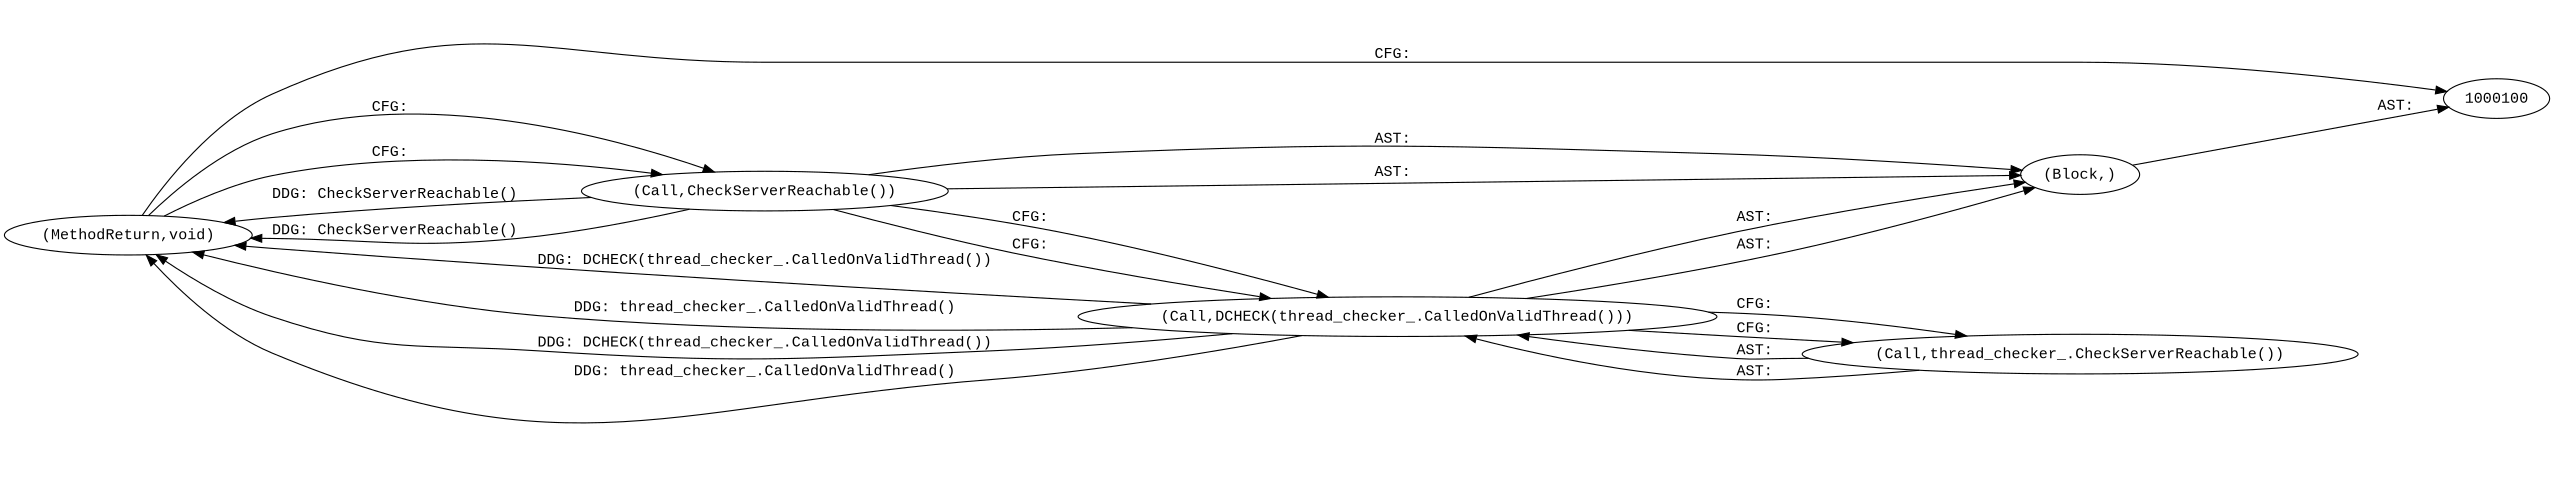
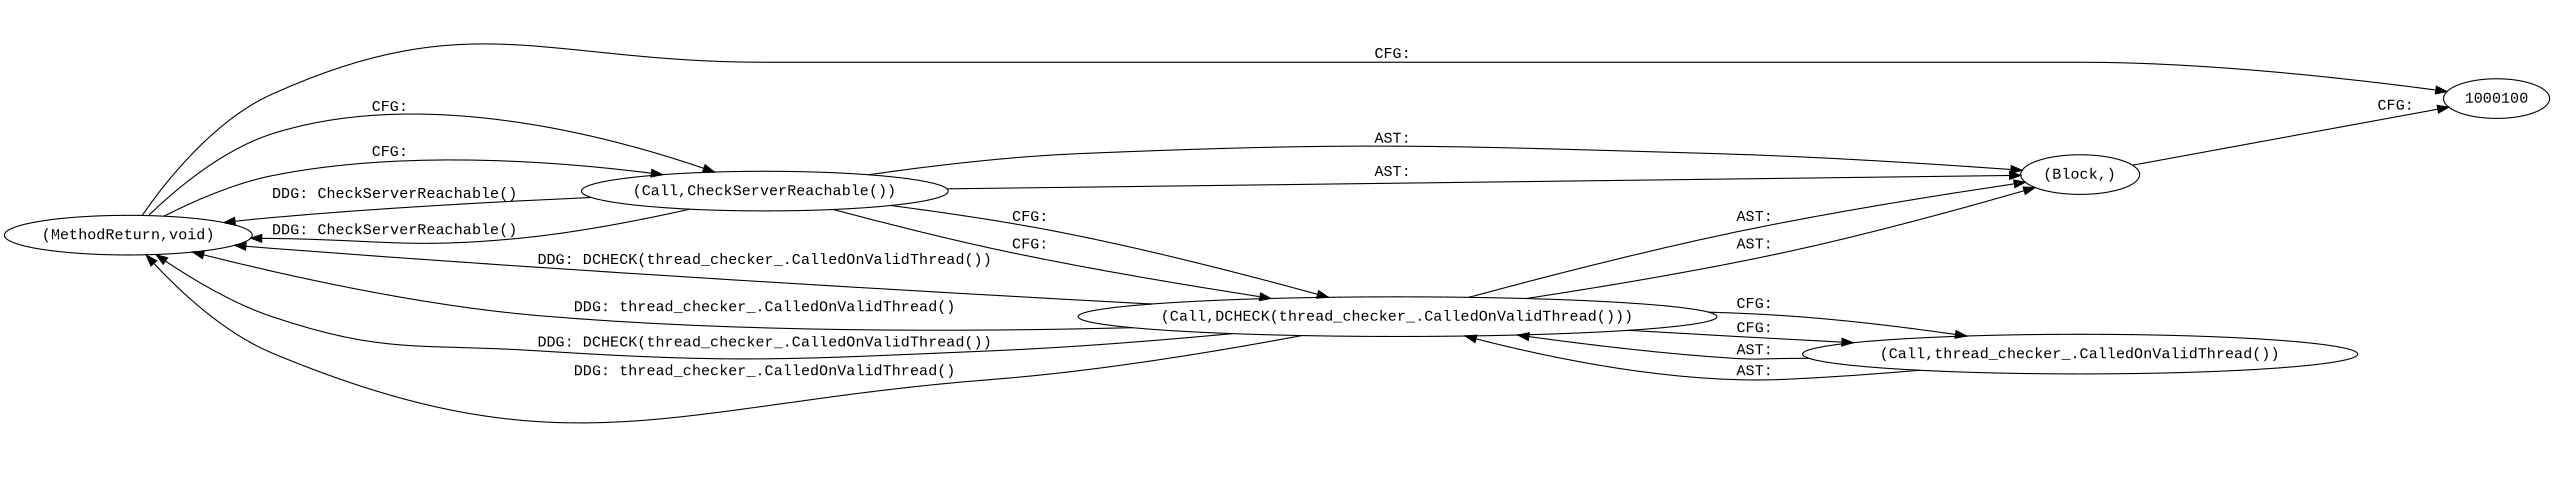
(2401, 106) -> (2401, 106)
(2080, 354) -> (2080, 354)
